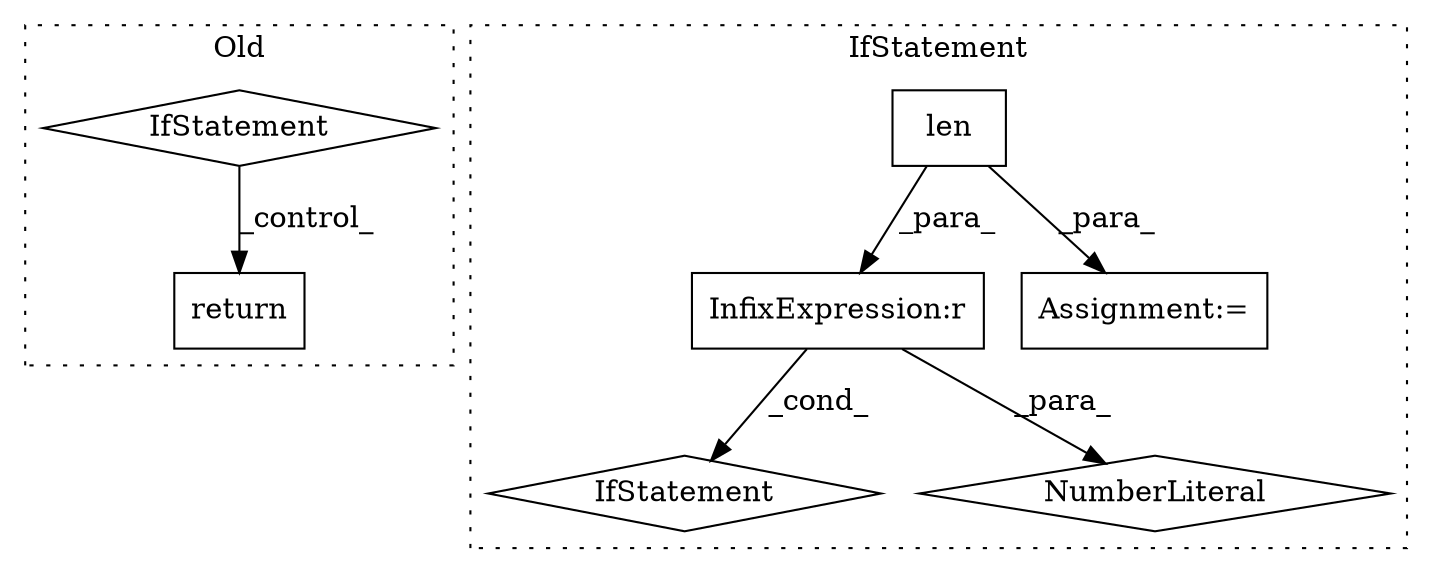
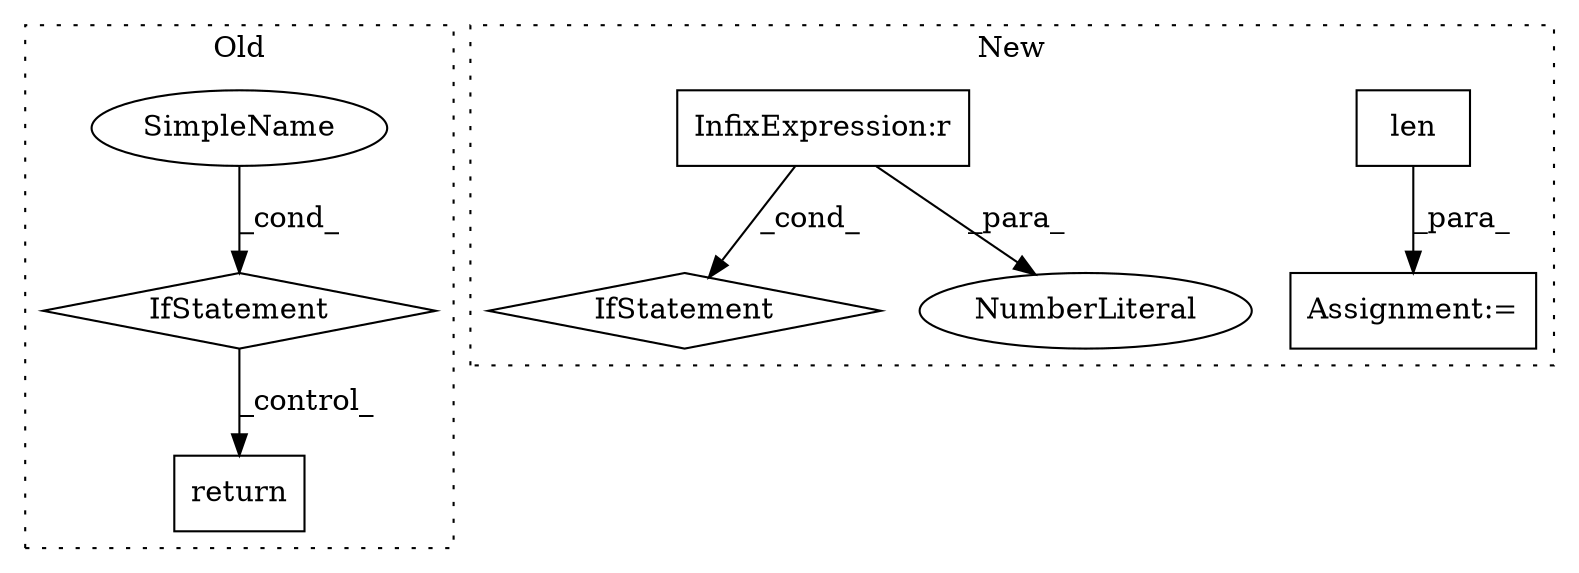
(939, 49) -> (1012, 49)
none -> (239, 128)
(899, 211) -> none
(1155, 493) -> (1086, 311)
